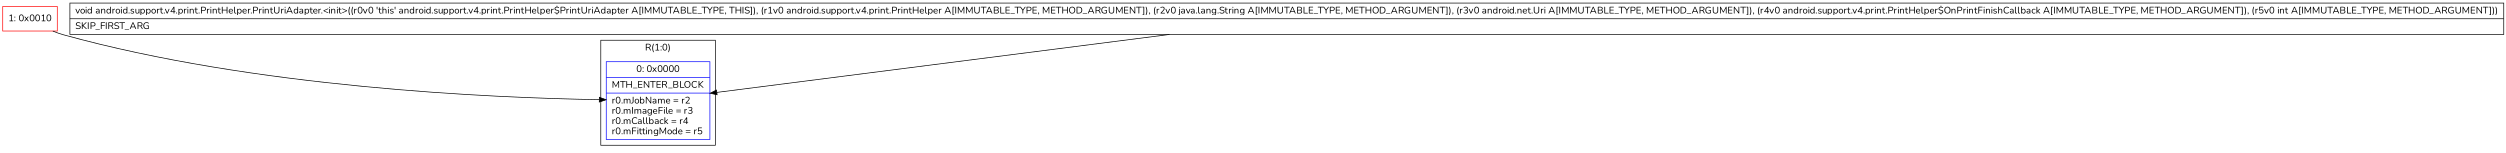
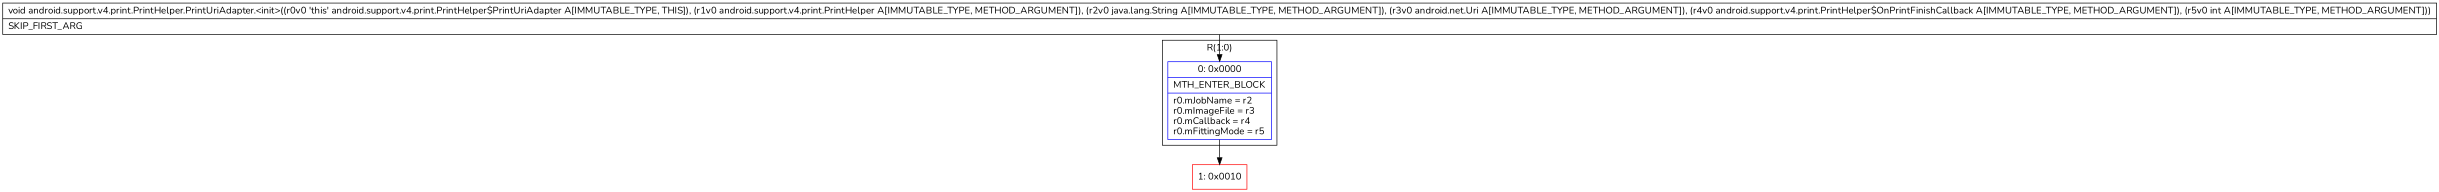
(324, 82) -> (1220, 150)
